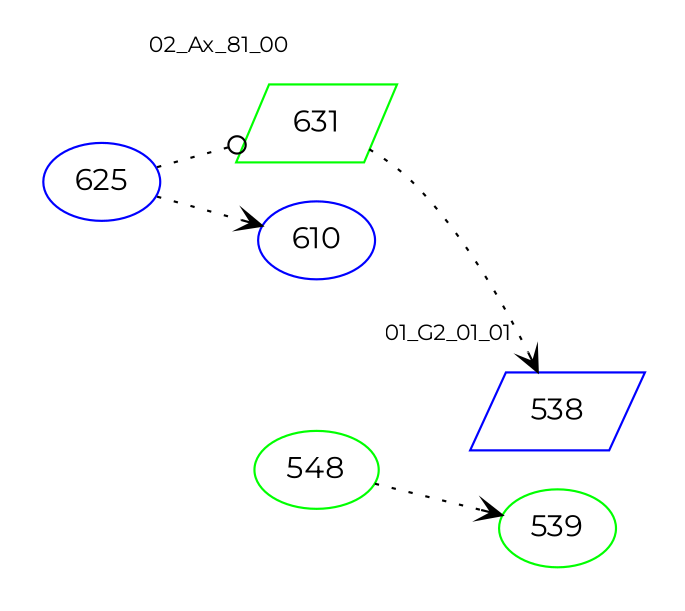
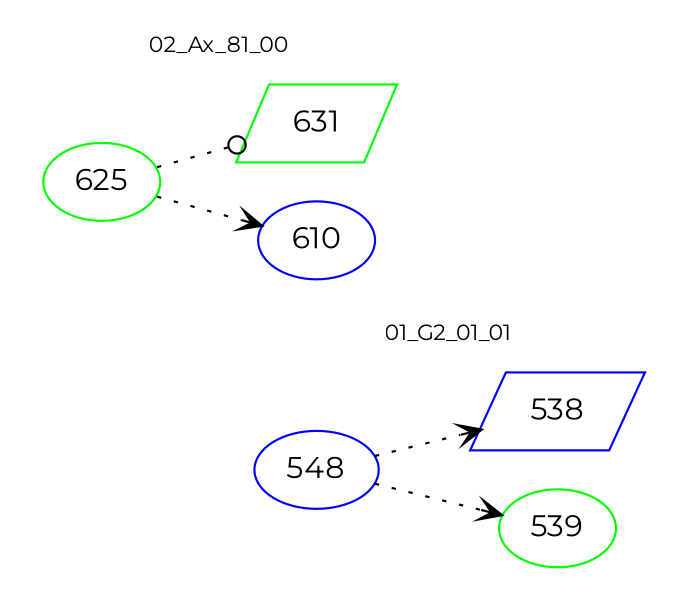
(102, 182) -> (102, 182)
(461, 240) -> (417, 445)
(317, 470) -> (317, 470)
